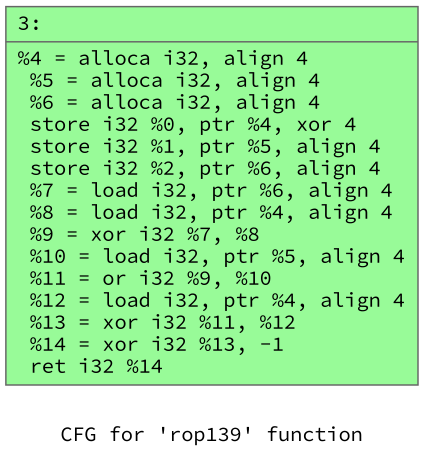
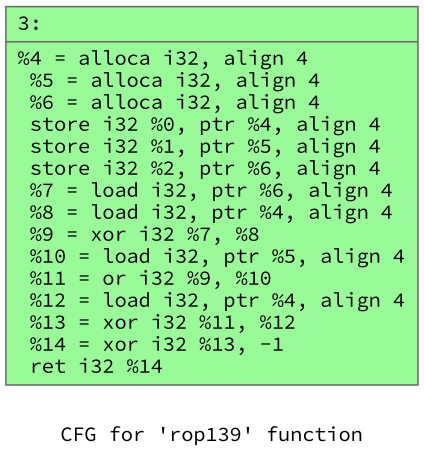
(188, 125) -> (199, 125)
